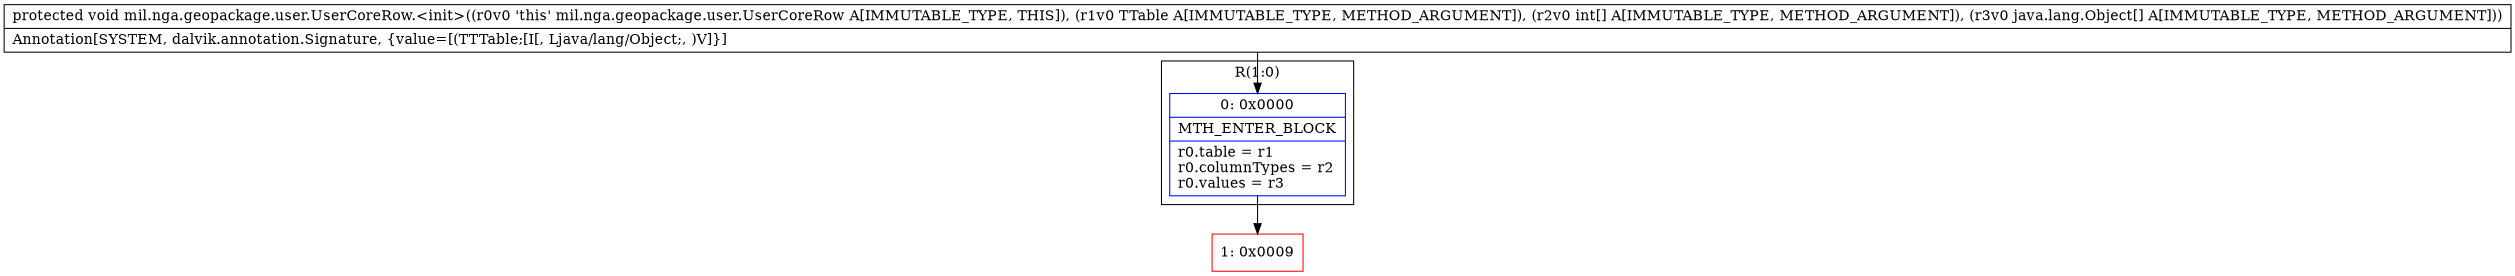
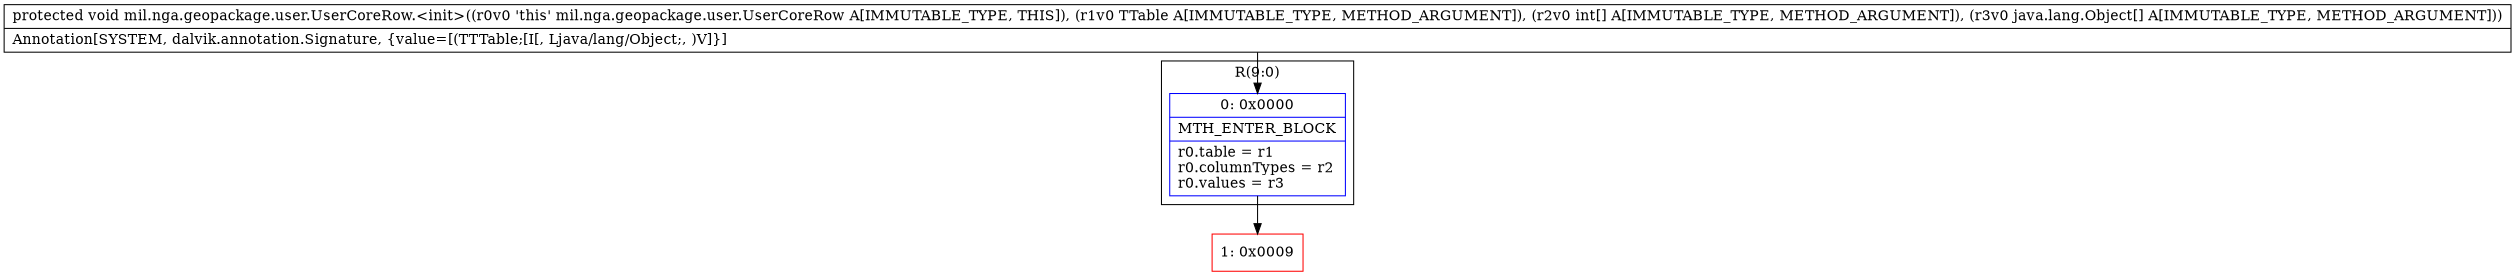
(1258, 73) -> (1258, 73)
